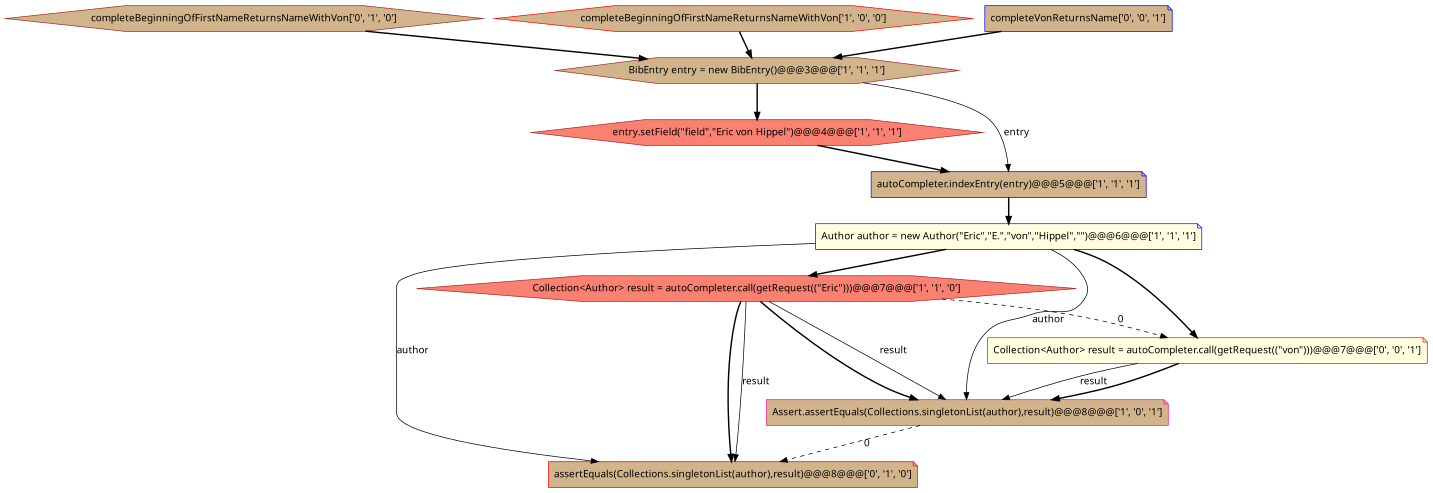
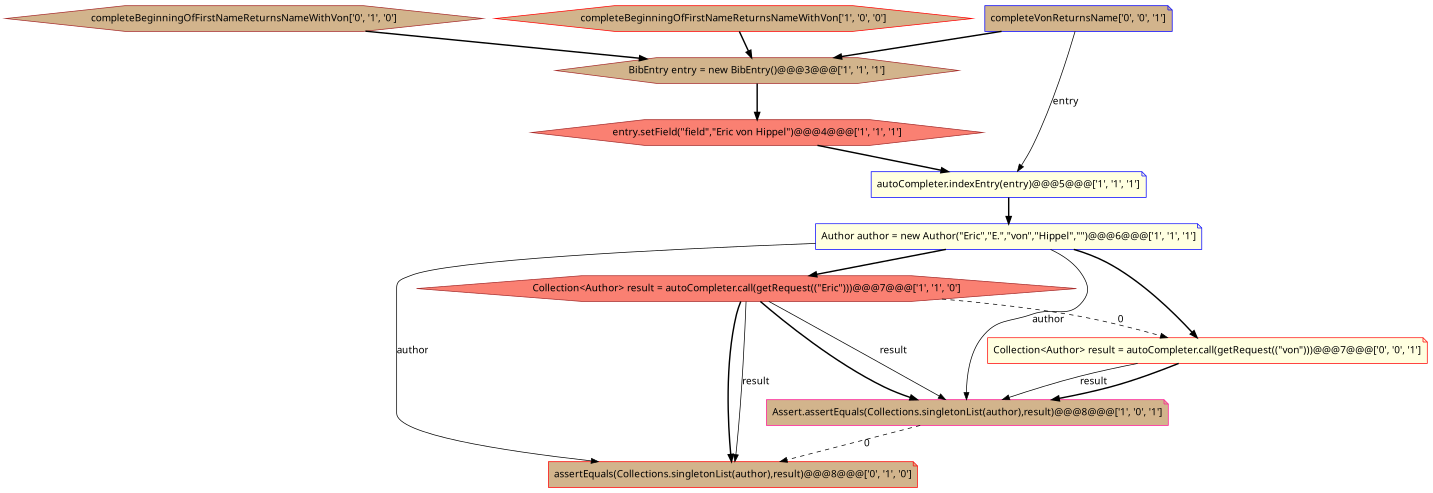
(952, 102) -> (1052, 100)
(1009, 185) -> (1009, 185)
